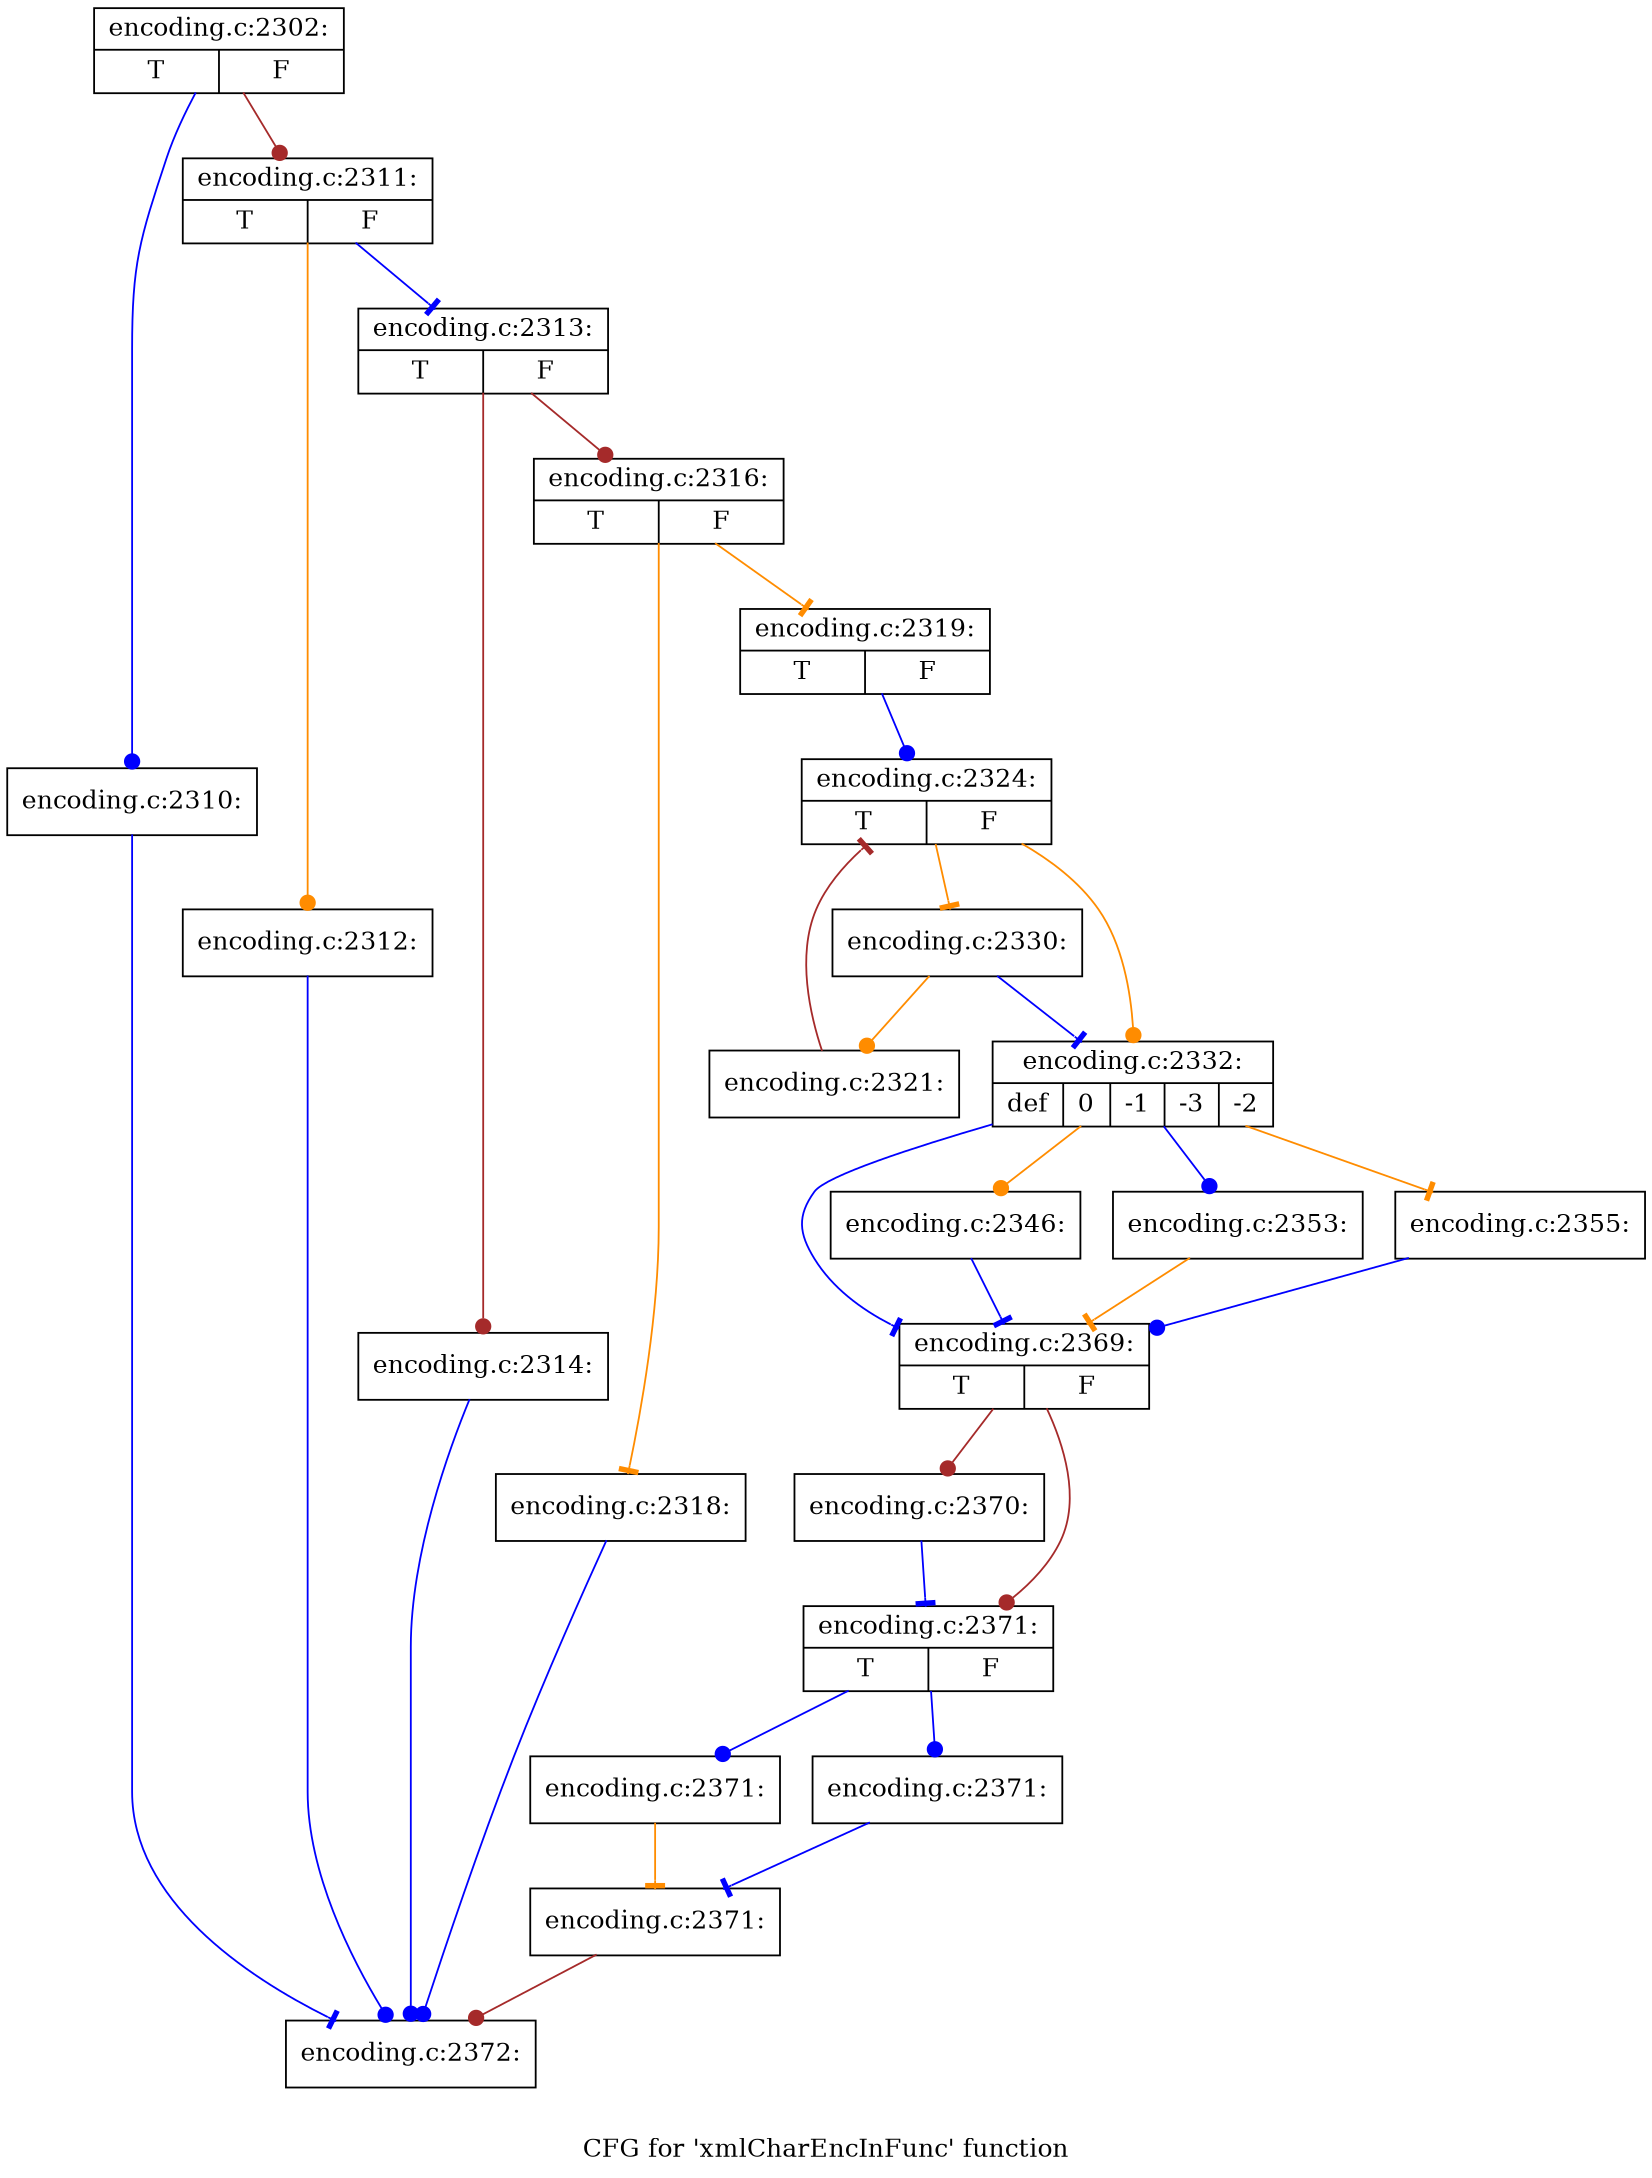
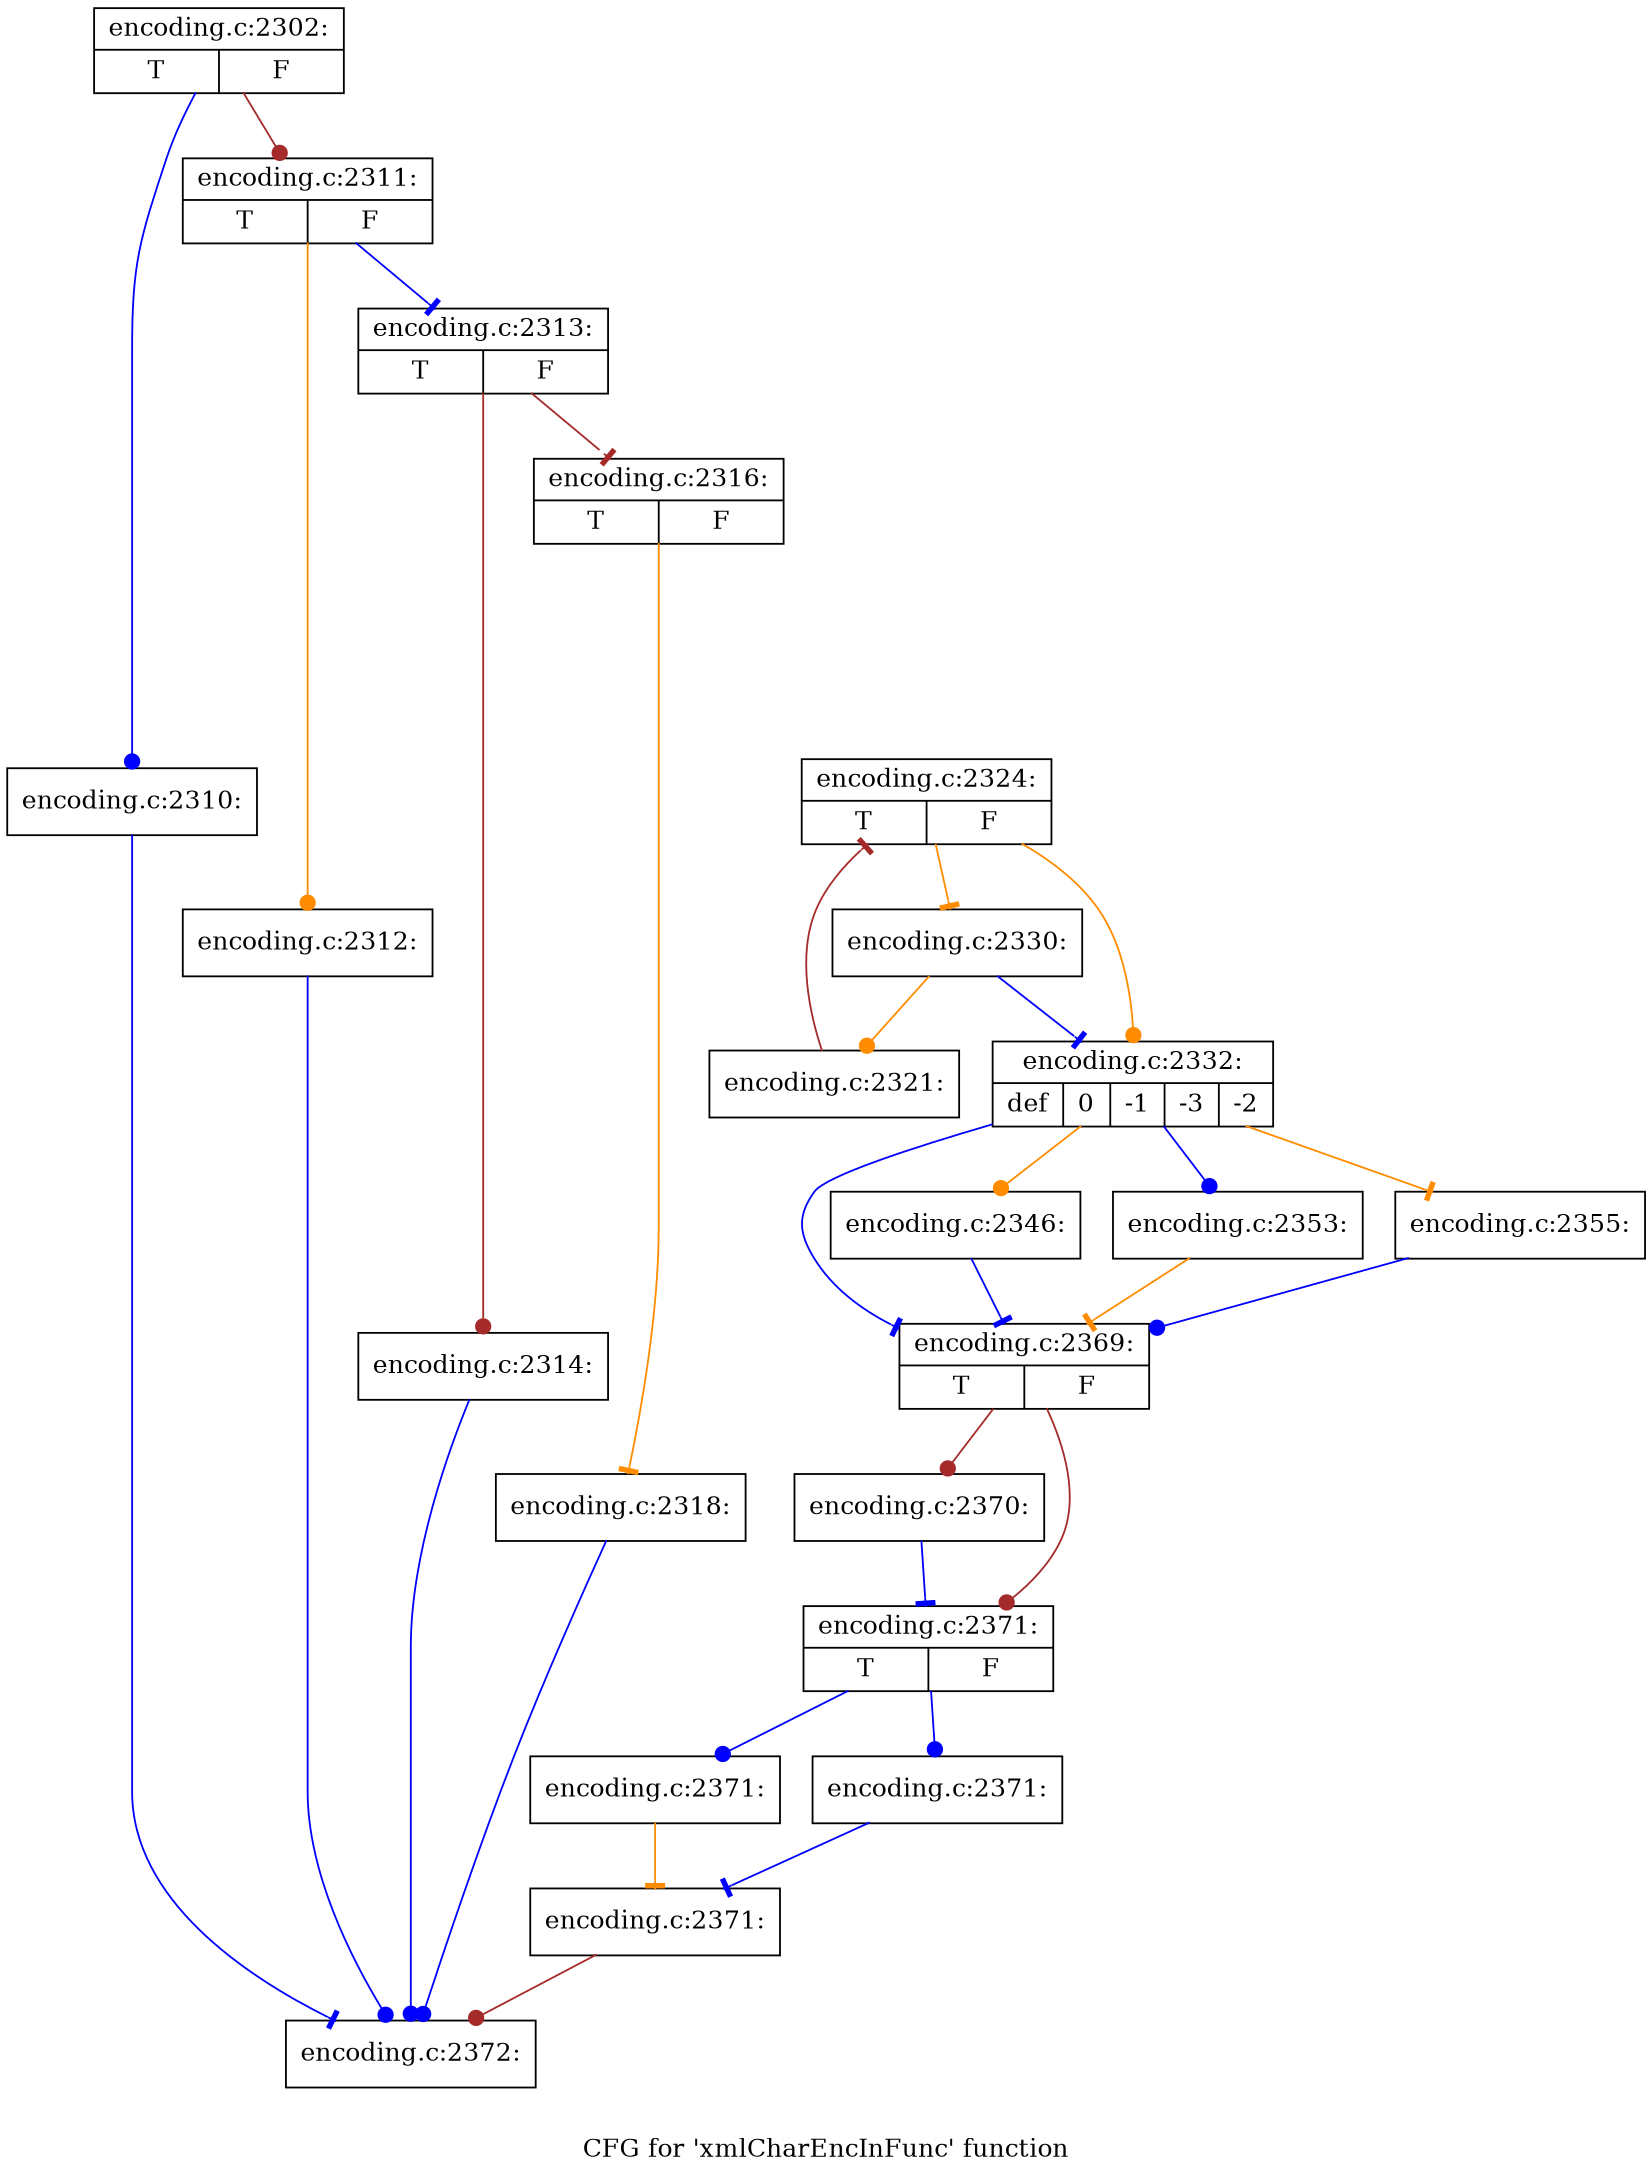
(565, 421) -> (565, 421)
(865, 652) -> none
